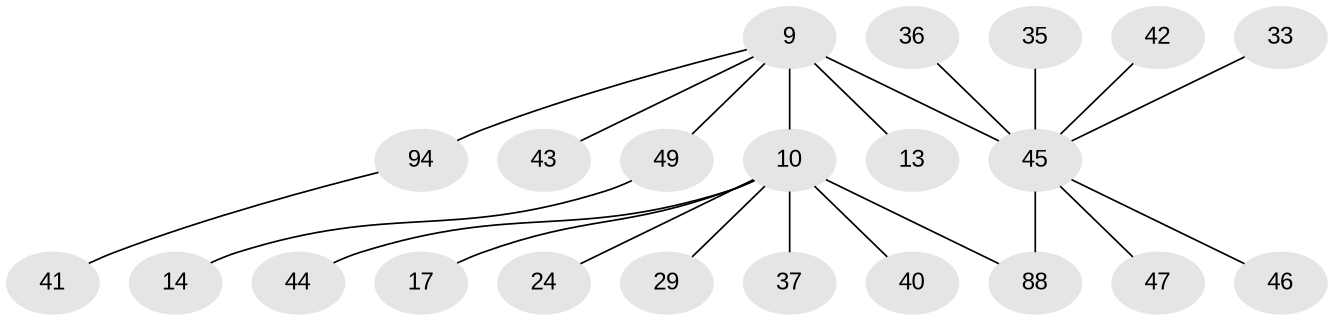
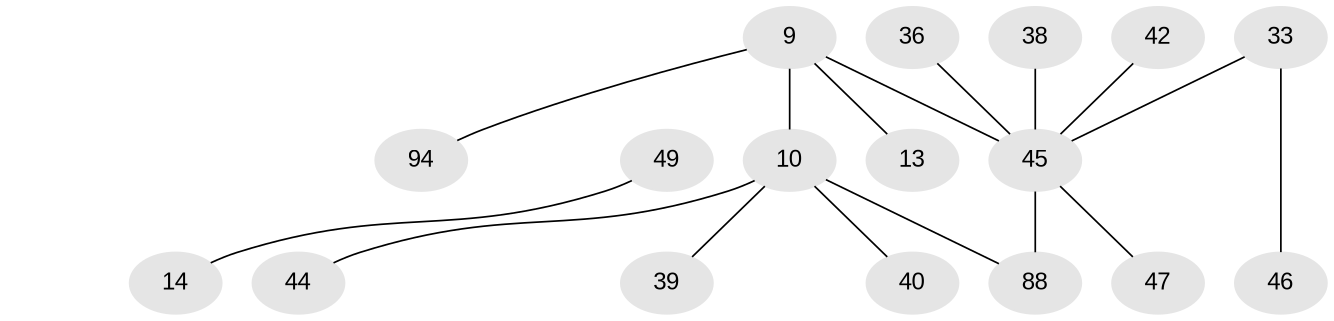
(1035, 38) -> (1035, 38)
(728, 99) -> none
(544, 160) -> none
(1158, 222) -> (1281, 160)
(53, 283) -> none
(421, 283) -> none
(544, 283) -> none
(667, 283) -> (667, 283)
(790, 283) -> none
